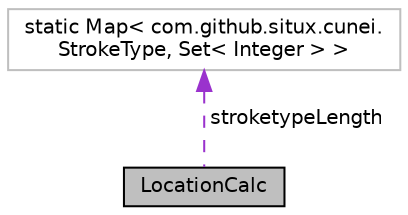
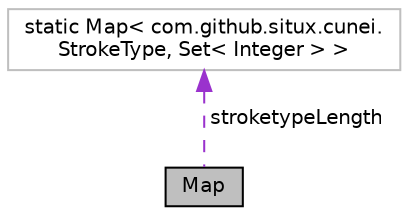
(204, 187) -> (204, 187)
